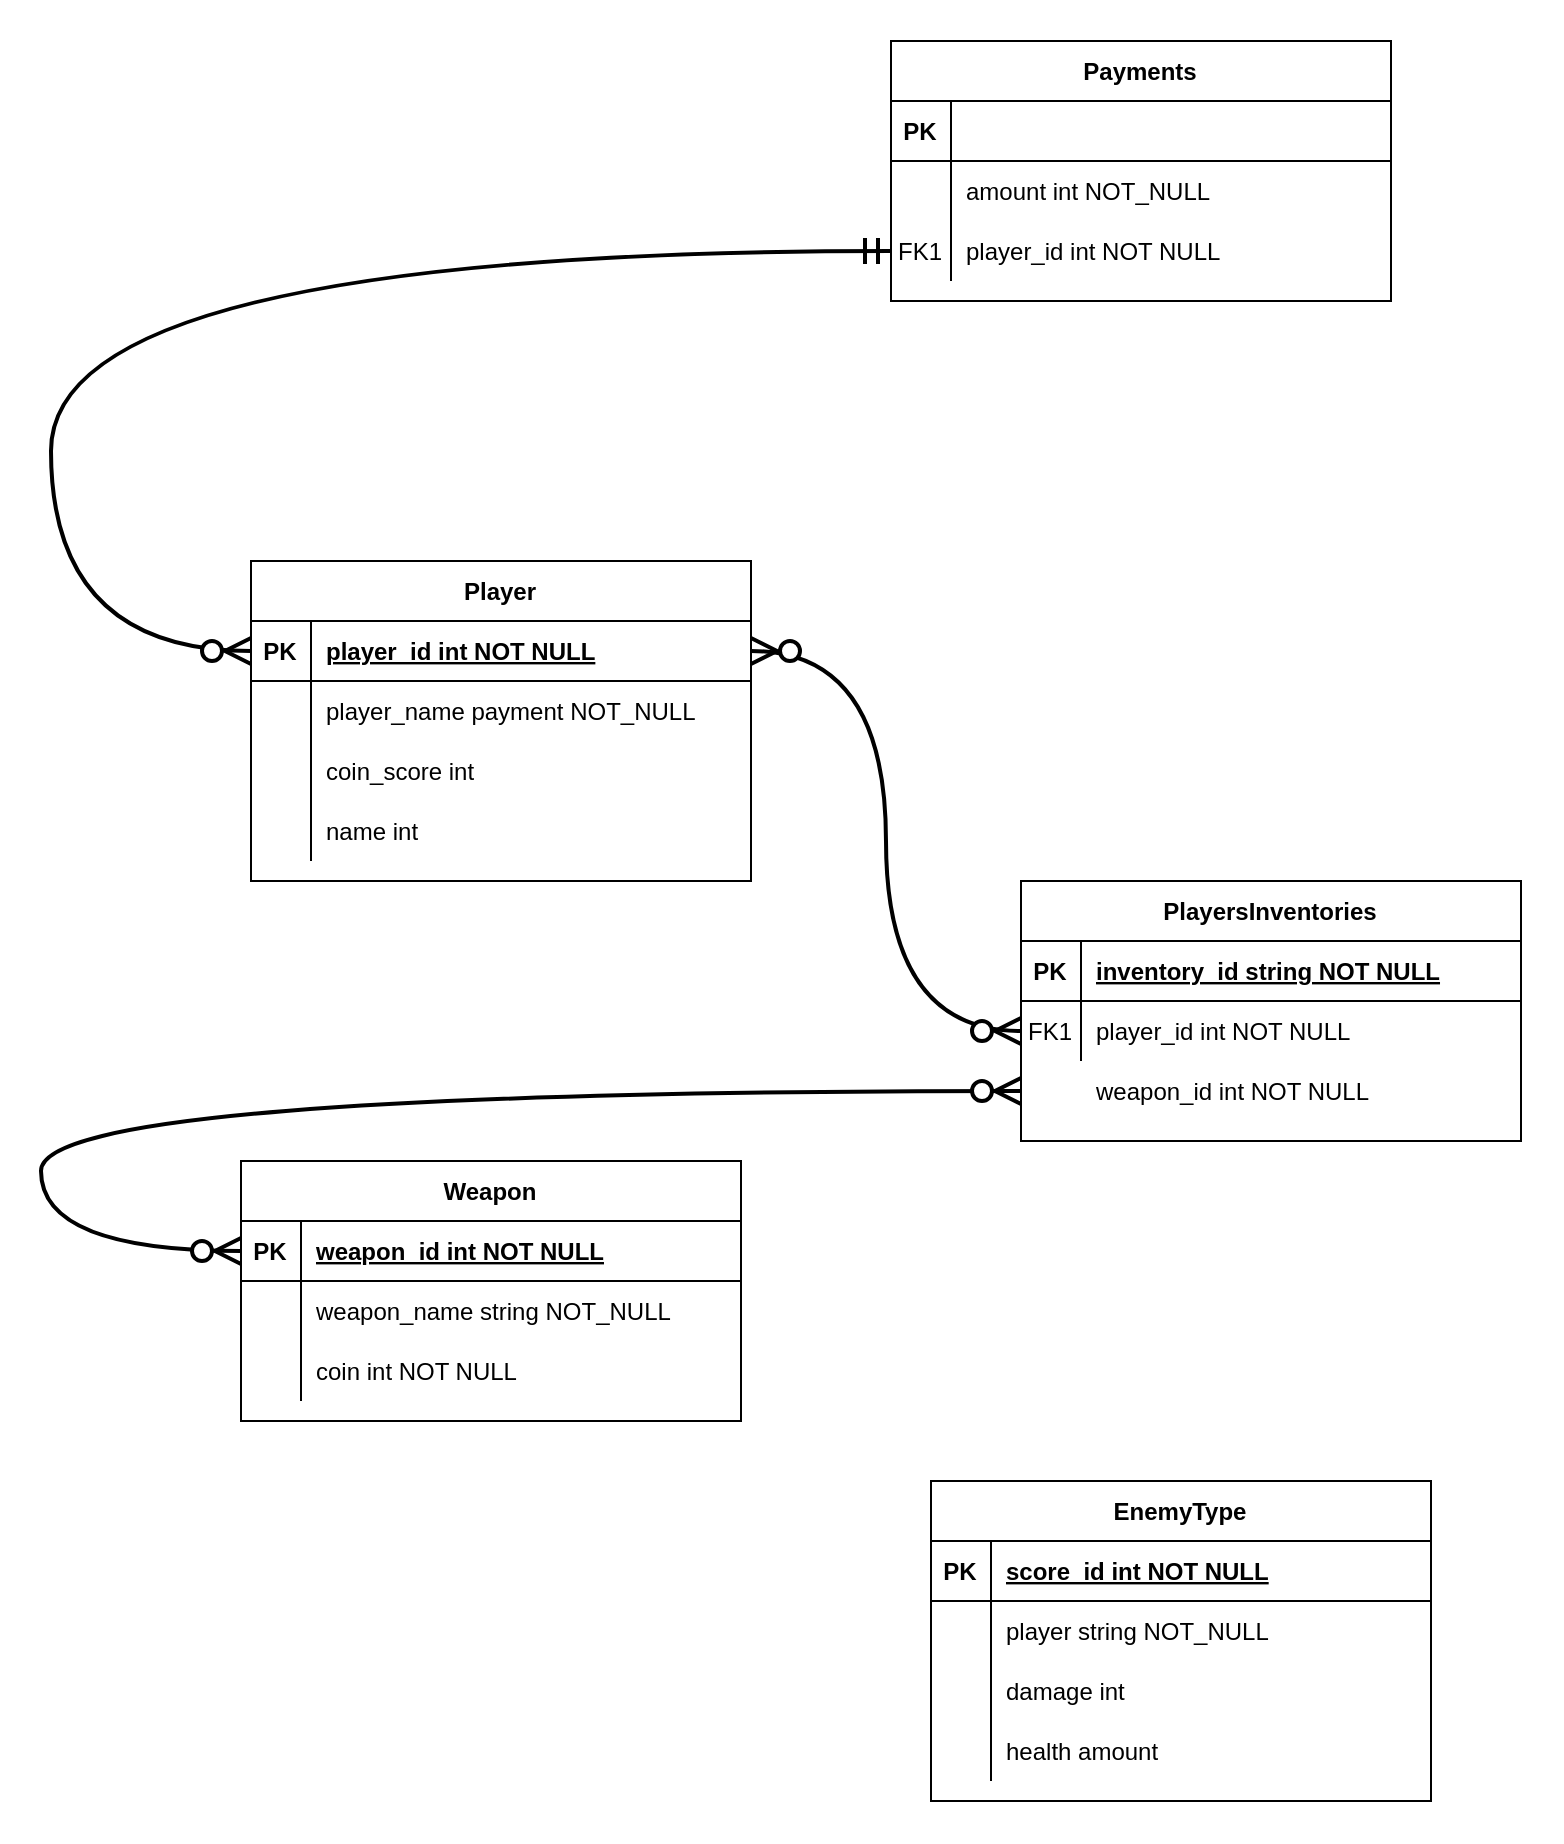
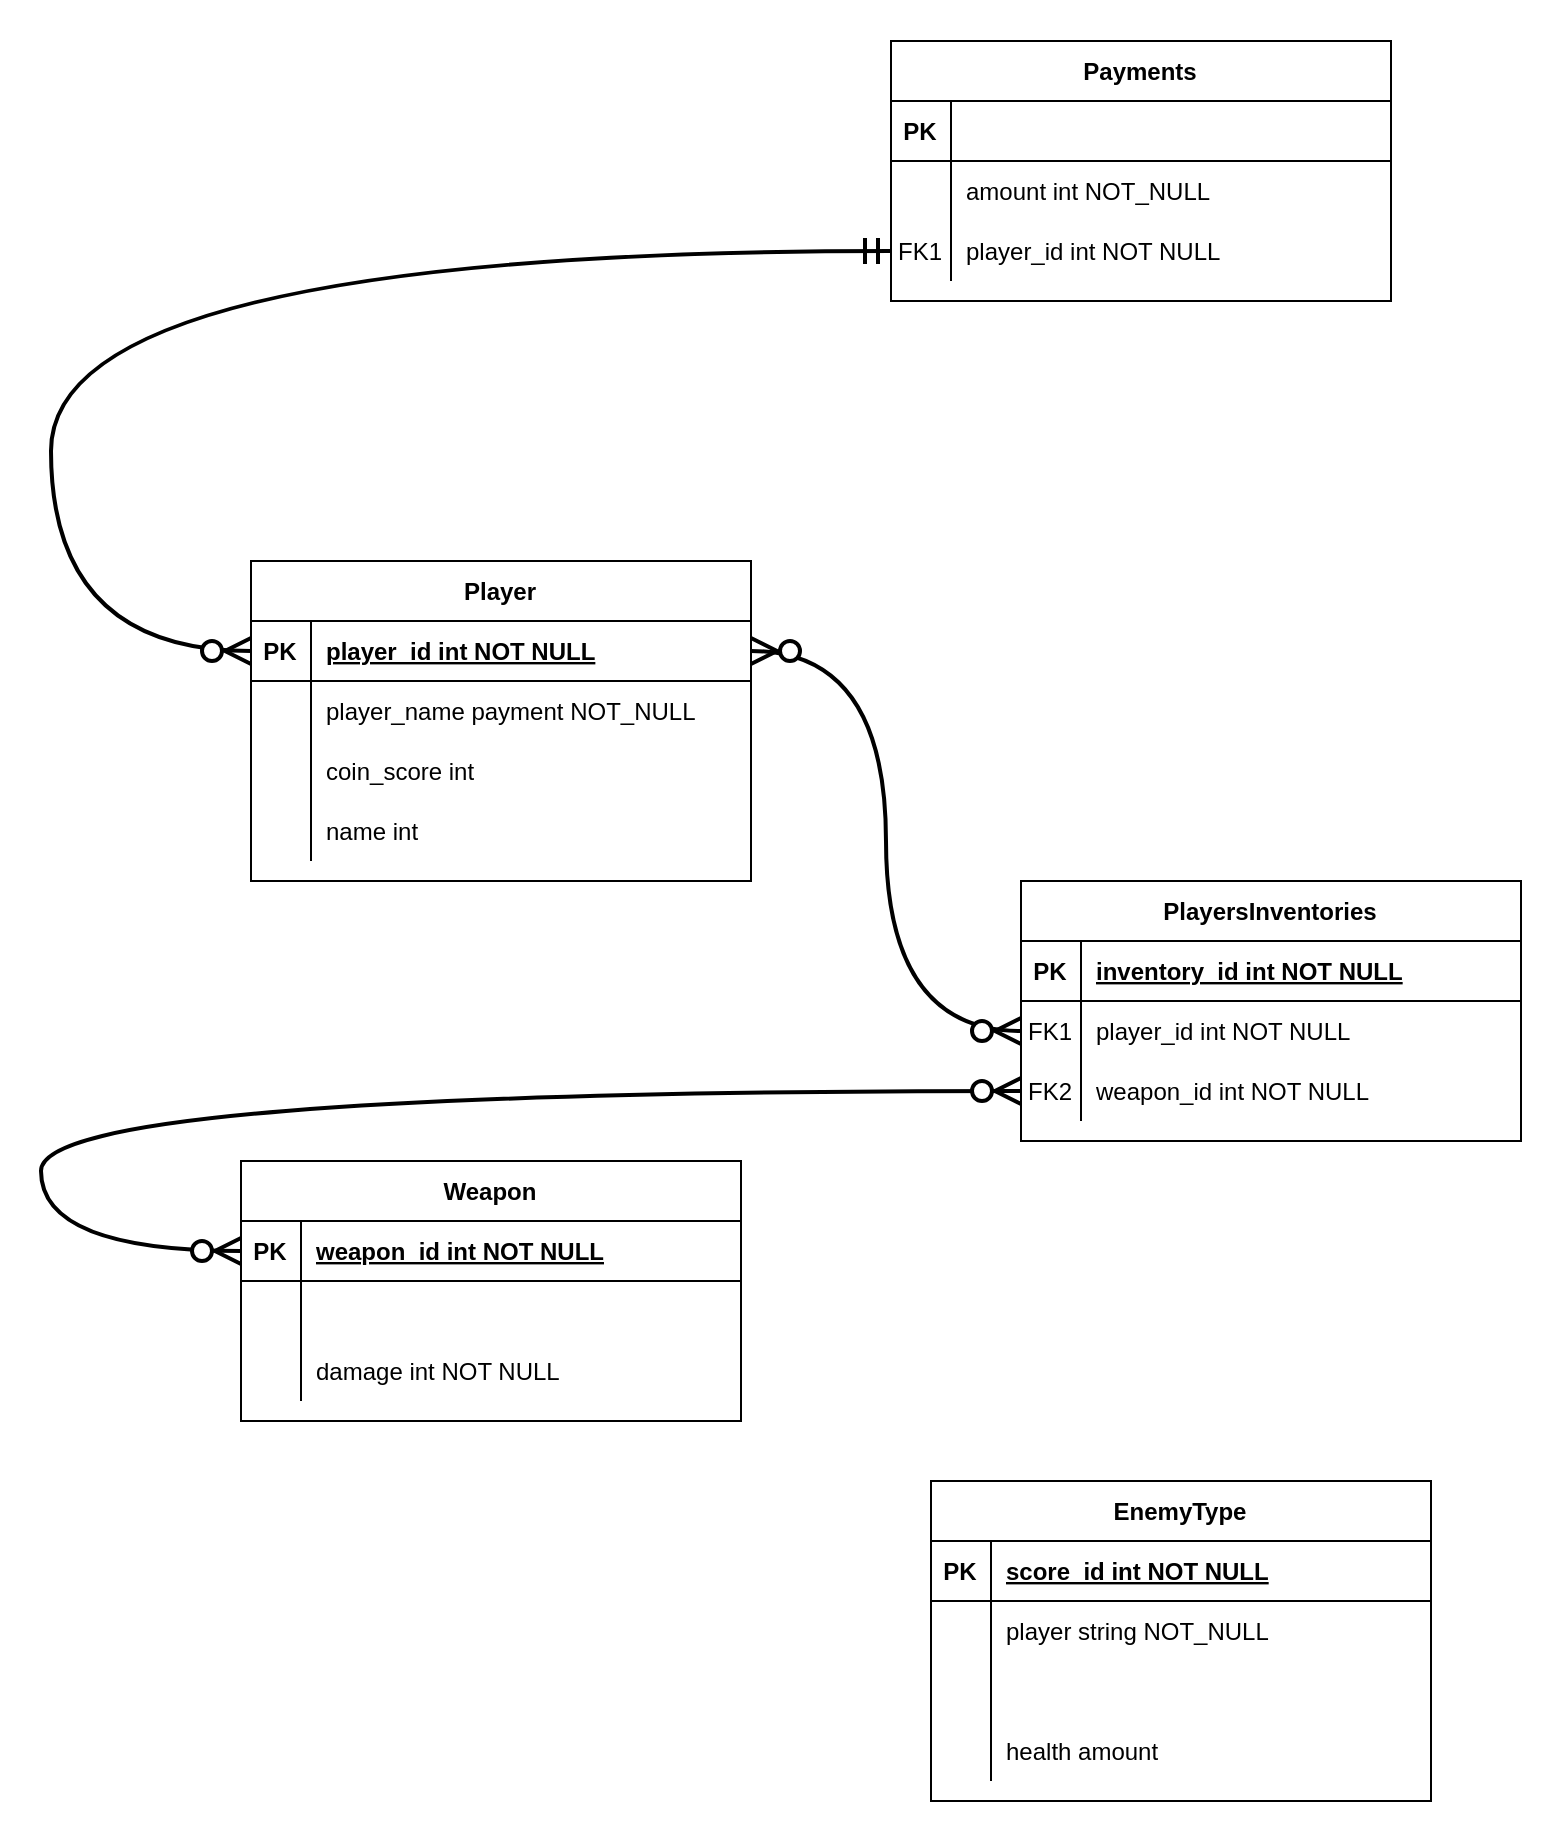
(1269, 972) -> (1248, 972)
none -> (1051, 1091)
(521, 1311) -> none
(415, 1372) -> (431, 1372)
(1211, 1691) -> none
